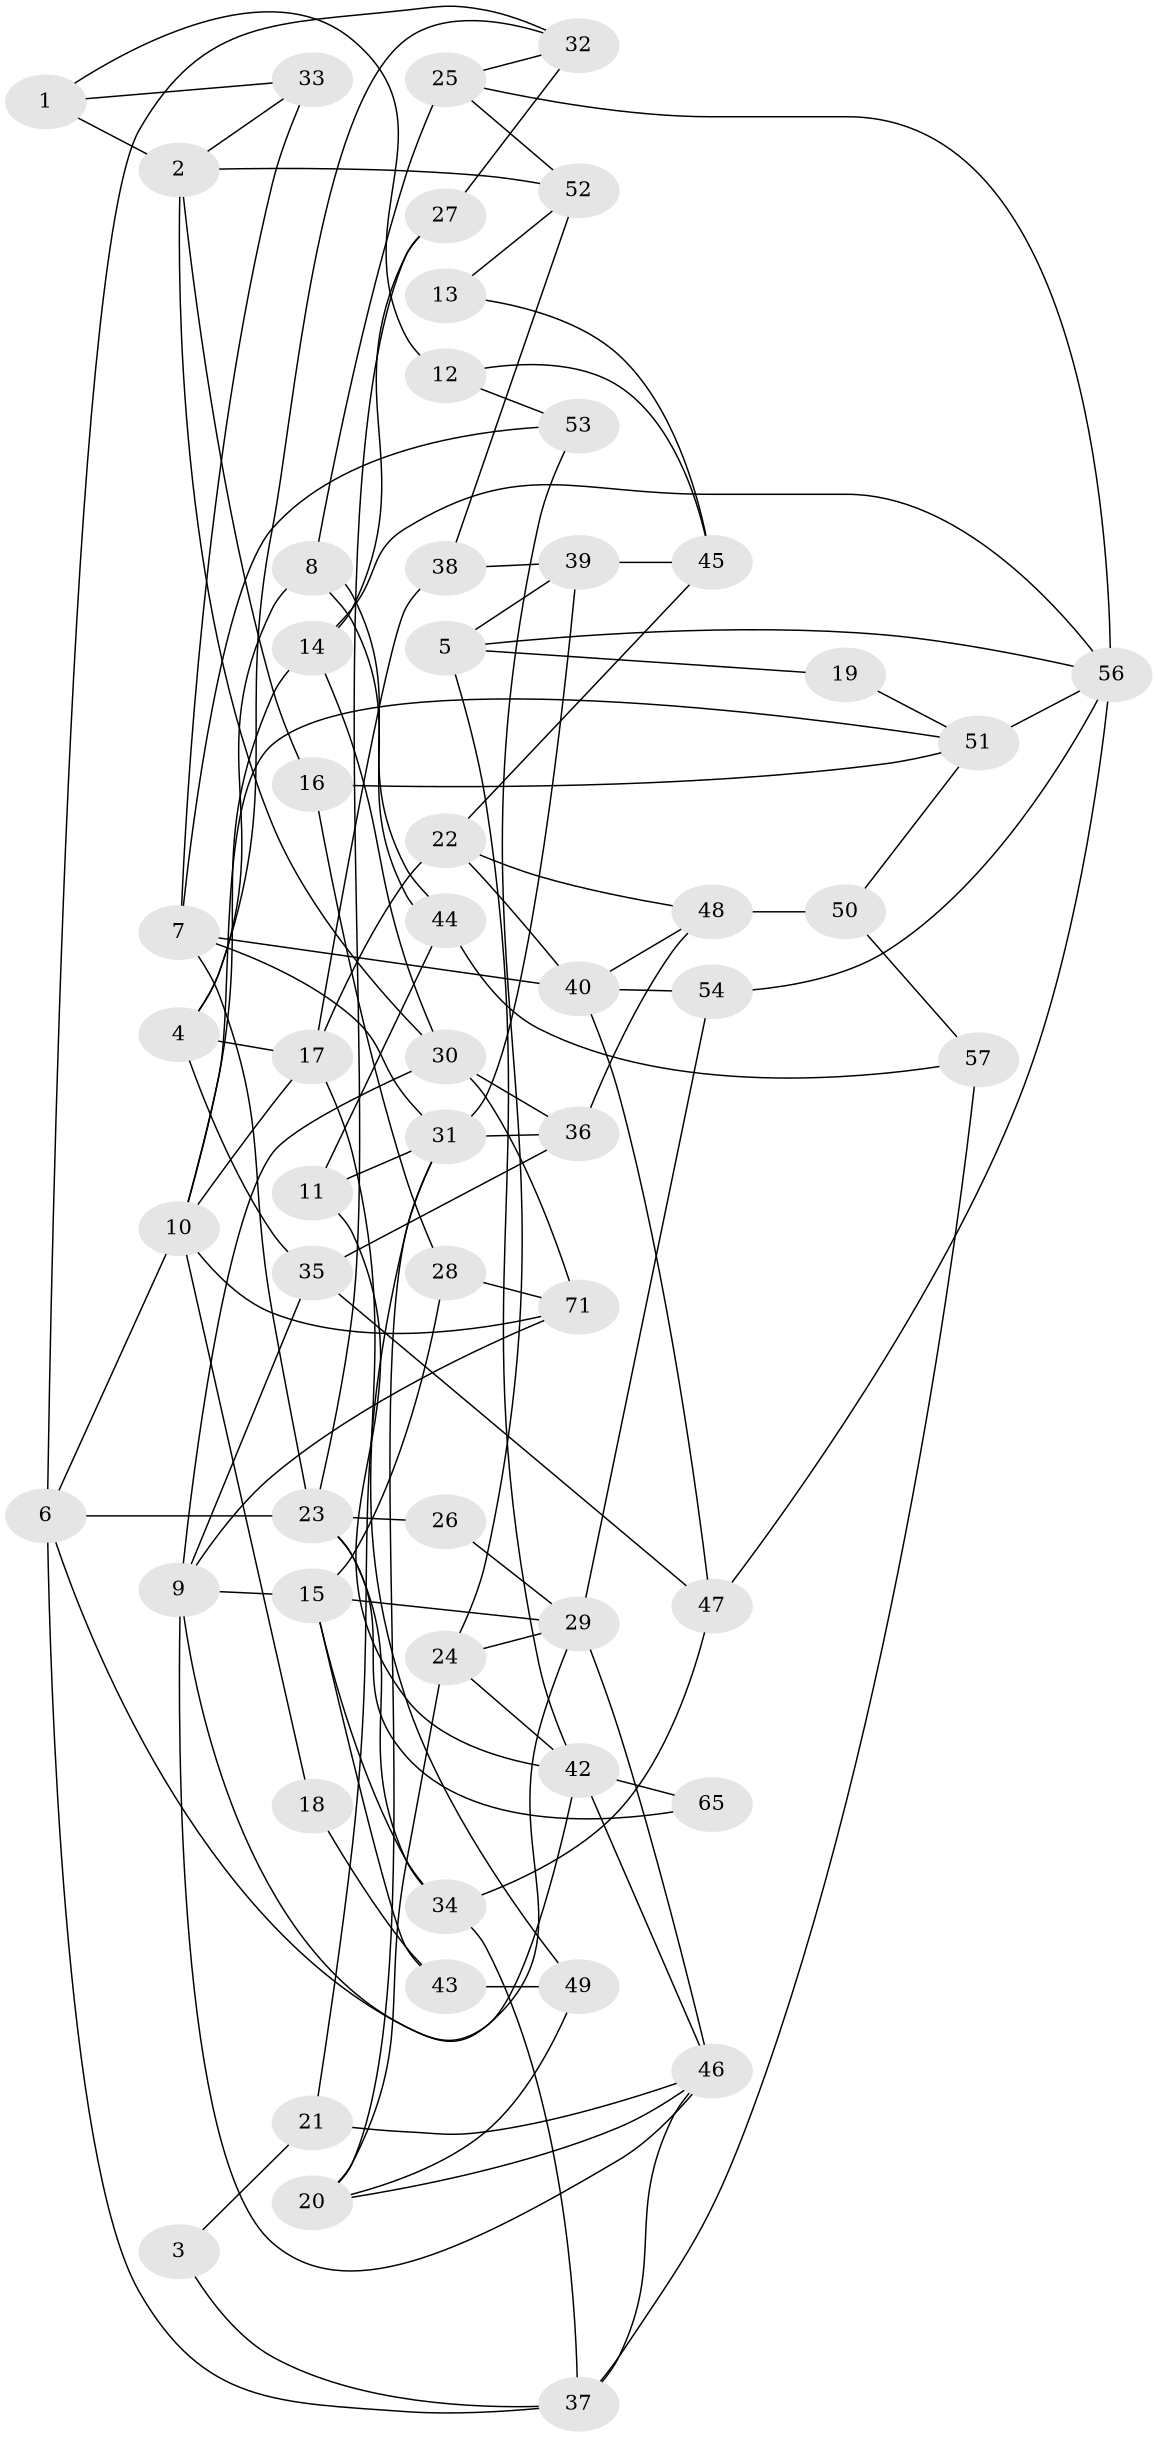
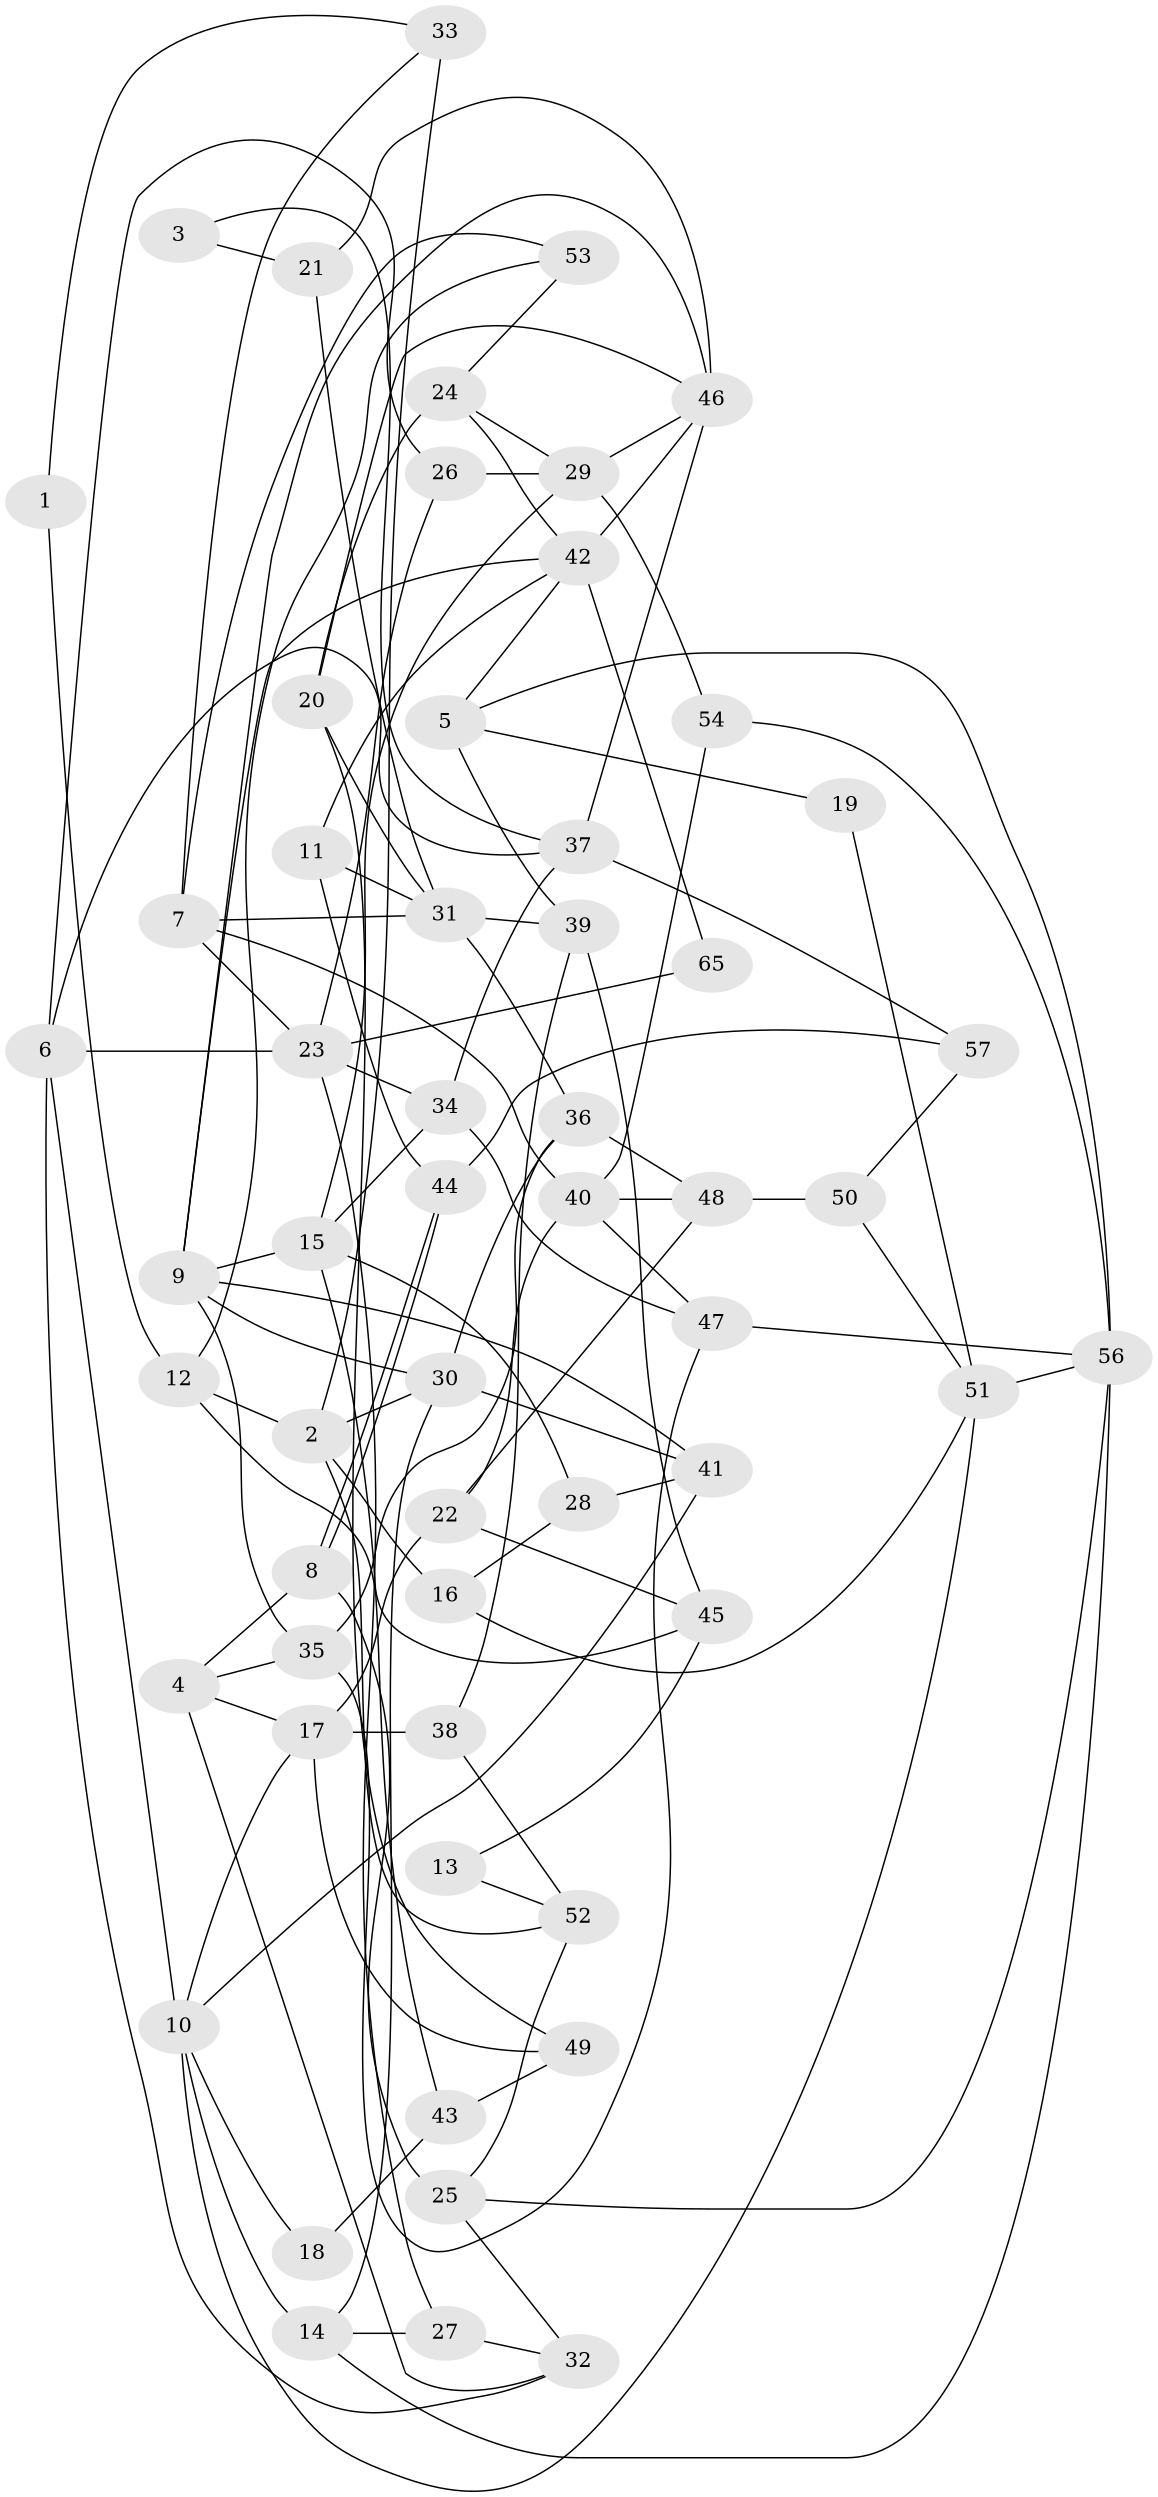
(113, 136) -> (247, 1409)
(579, 1307) -> (712, 1470)
(310, 1959) -> (111, 343)
